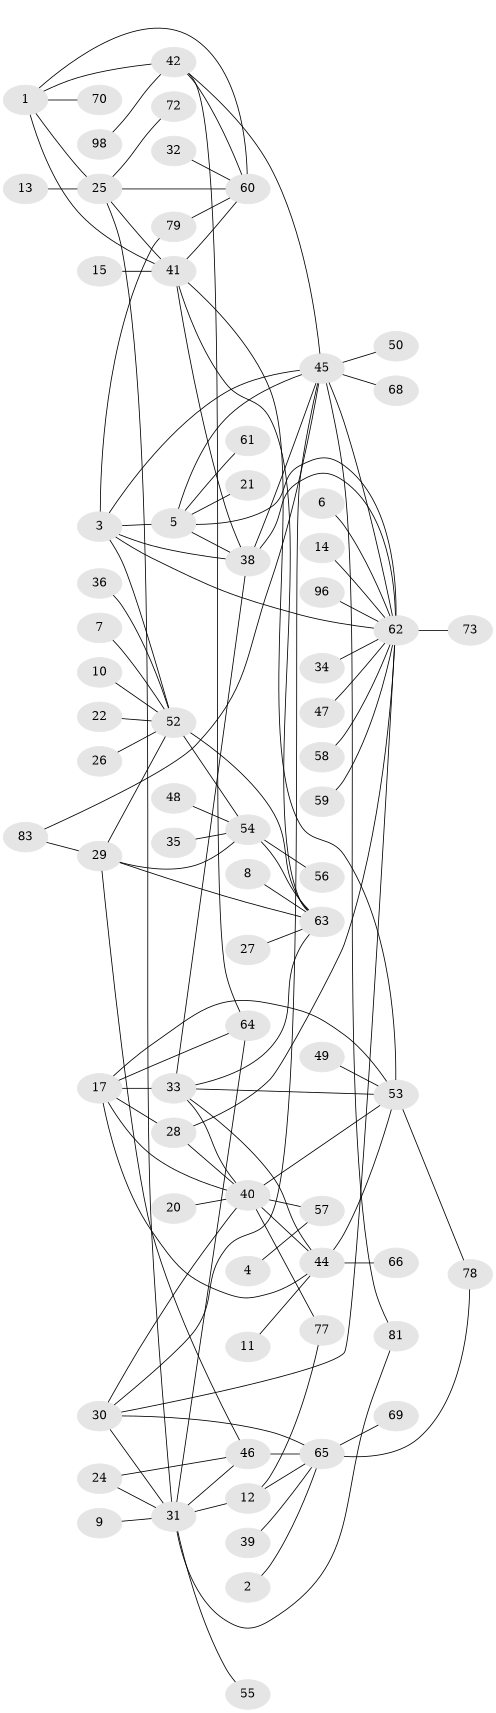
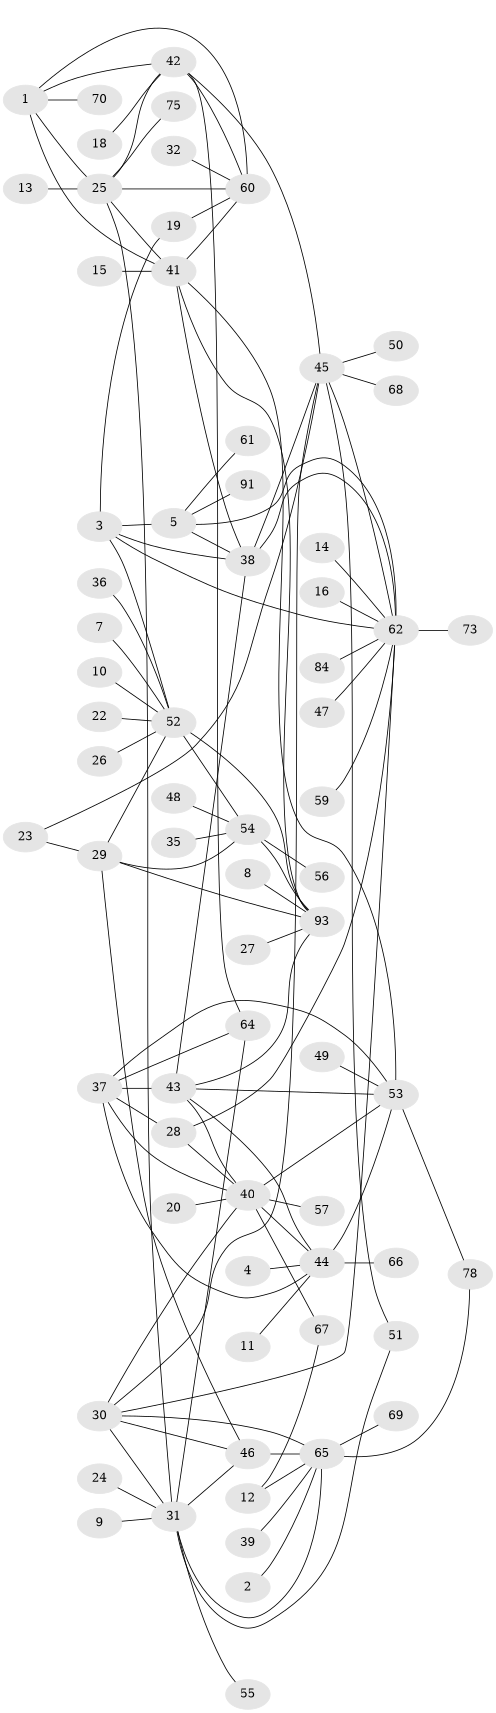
(174, 107) -> (174, 107)
none -> (137, 126)
(100, 144) -> (100, 144)
(174, 227) -> (174, 227)
(189, 419) -> none
(224, 420) -> none
(248, 485) -> (248, 485)
(322, 504) -> none
(322, 593) -> (322, 593)
(322, 668) -> (322, 668)
(322, 757) -> none
(26, 837) -> (26, 837)
(322, 922) -> (322, 922)
(100, 1088) -> (100, 1088)
(174, 1088) -> (174, 1088)
(285, 1241) -> (281, 1267)
(322, 1330) -> (322, 1330)
(396, 1336) -> (396, 1336)
(174, 1466) -> (174, 1435)
(211, 1508) -> (275, 1605)
